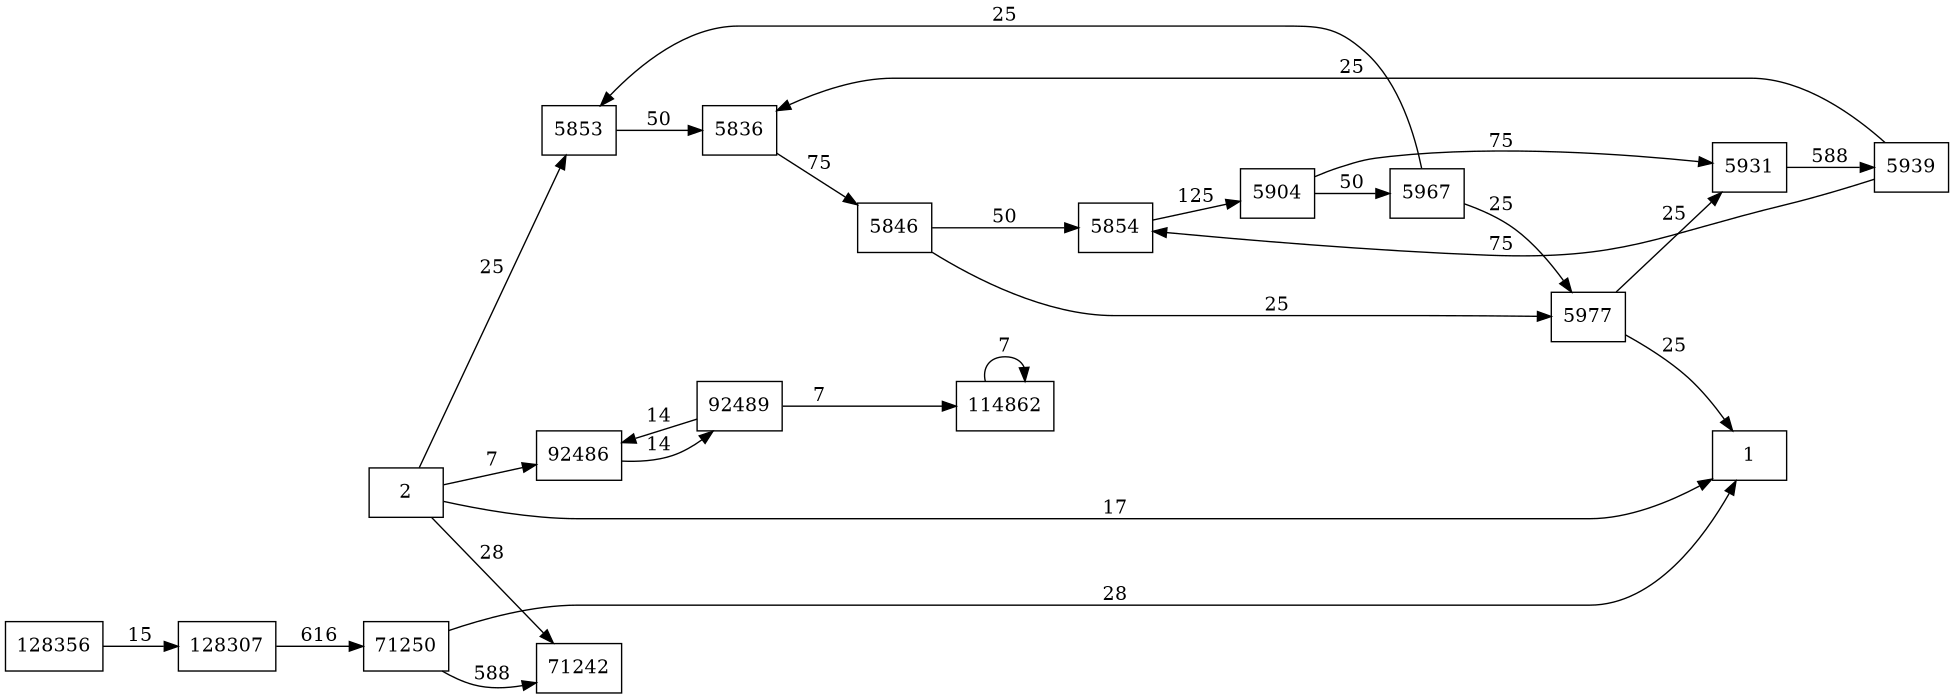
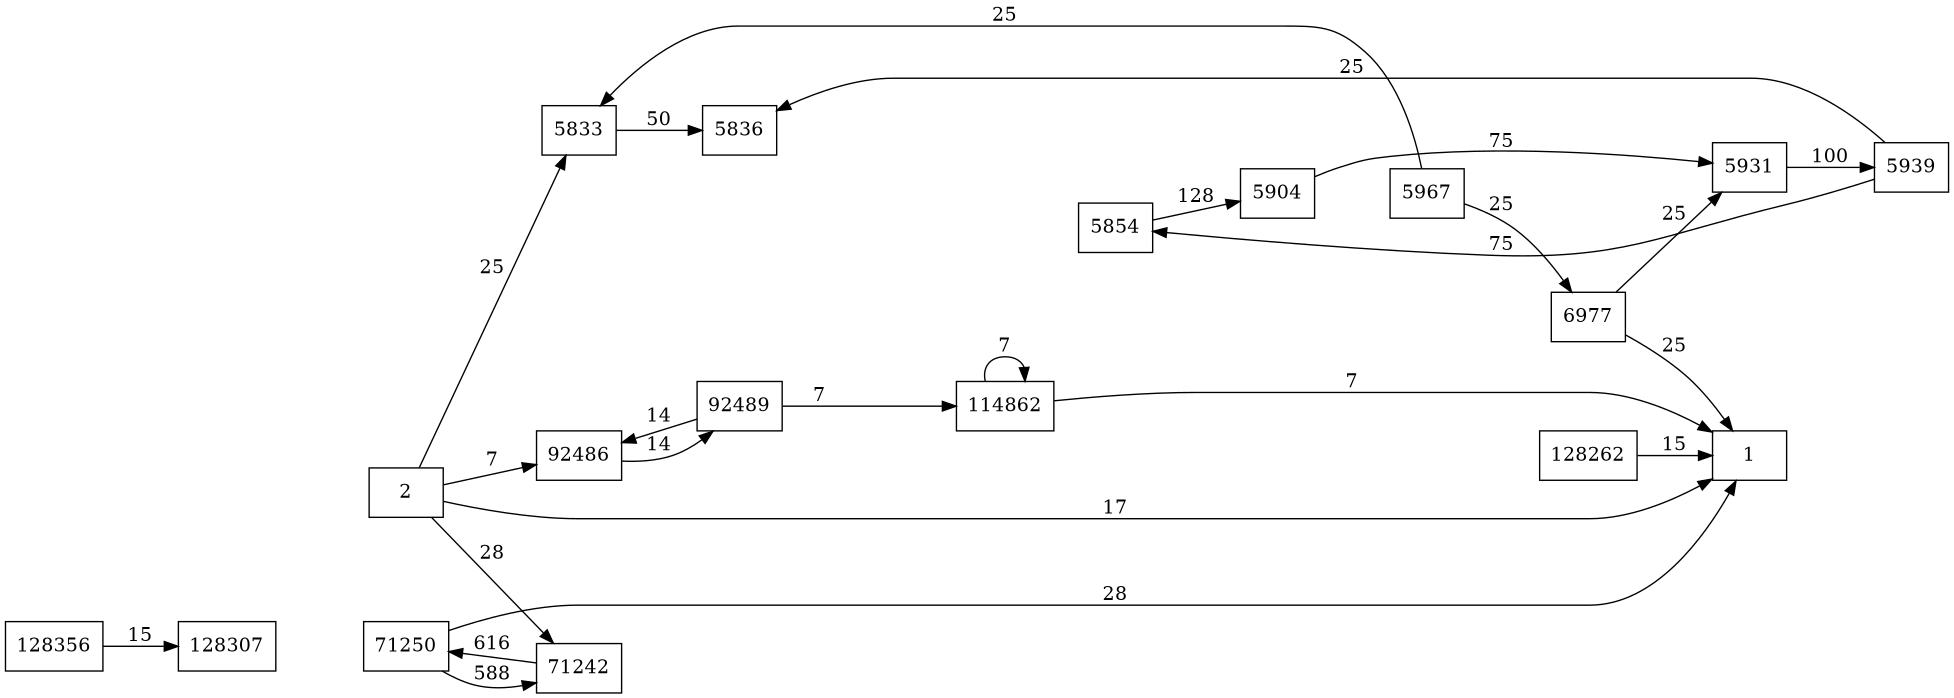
(579, 130) -> (579, 130)
(1831, 157) -> (1831, 157)
(1345, 193) -> none
(1197, 197) -> (1197, 197)
(895, 228) -> none
(1588, 317) -> (1588, 317)
none -> (1380, 392)
none -> (1588, 456)
(313, 646) -> (499, 658)
